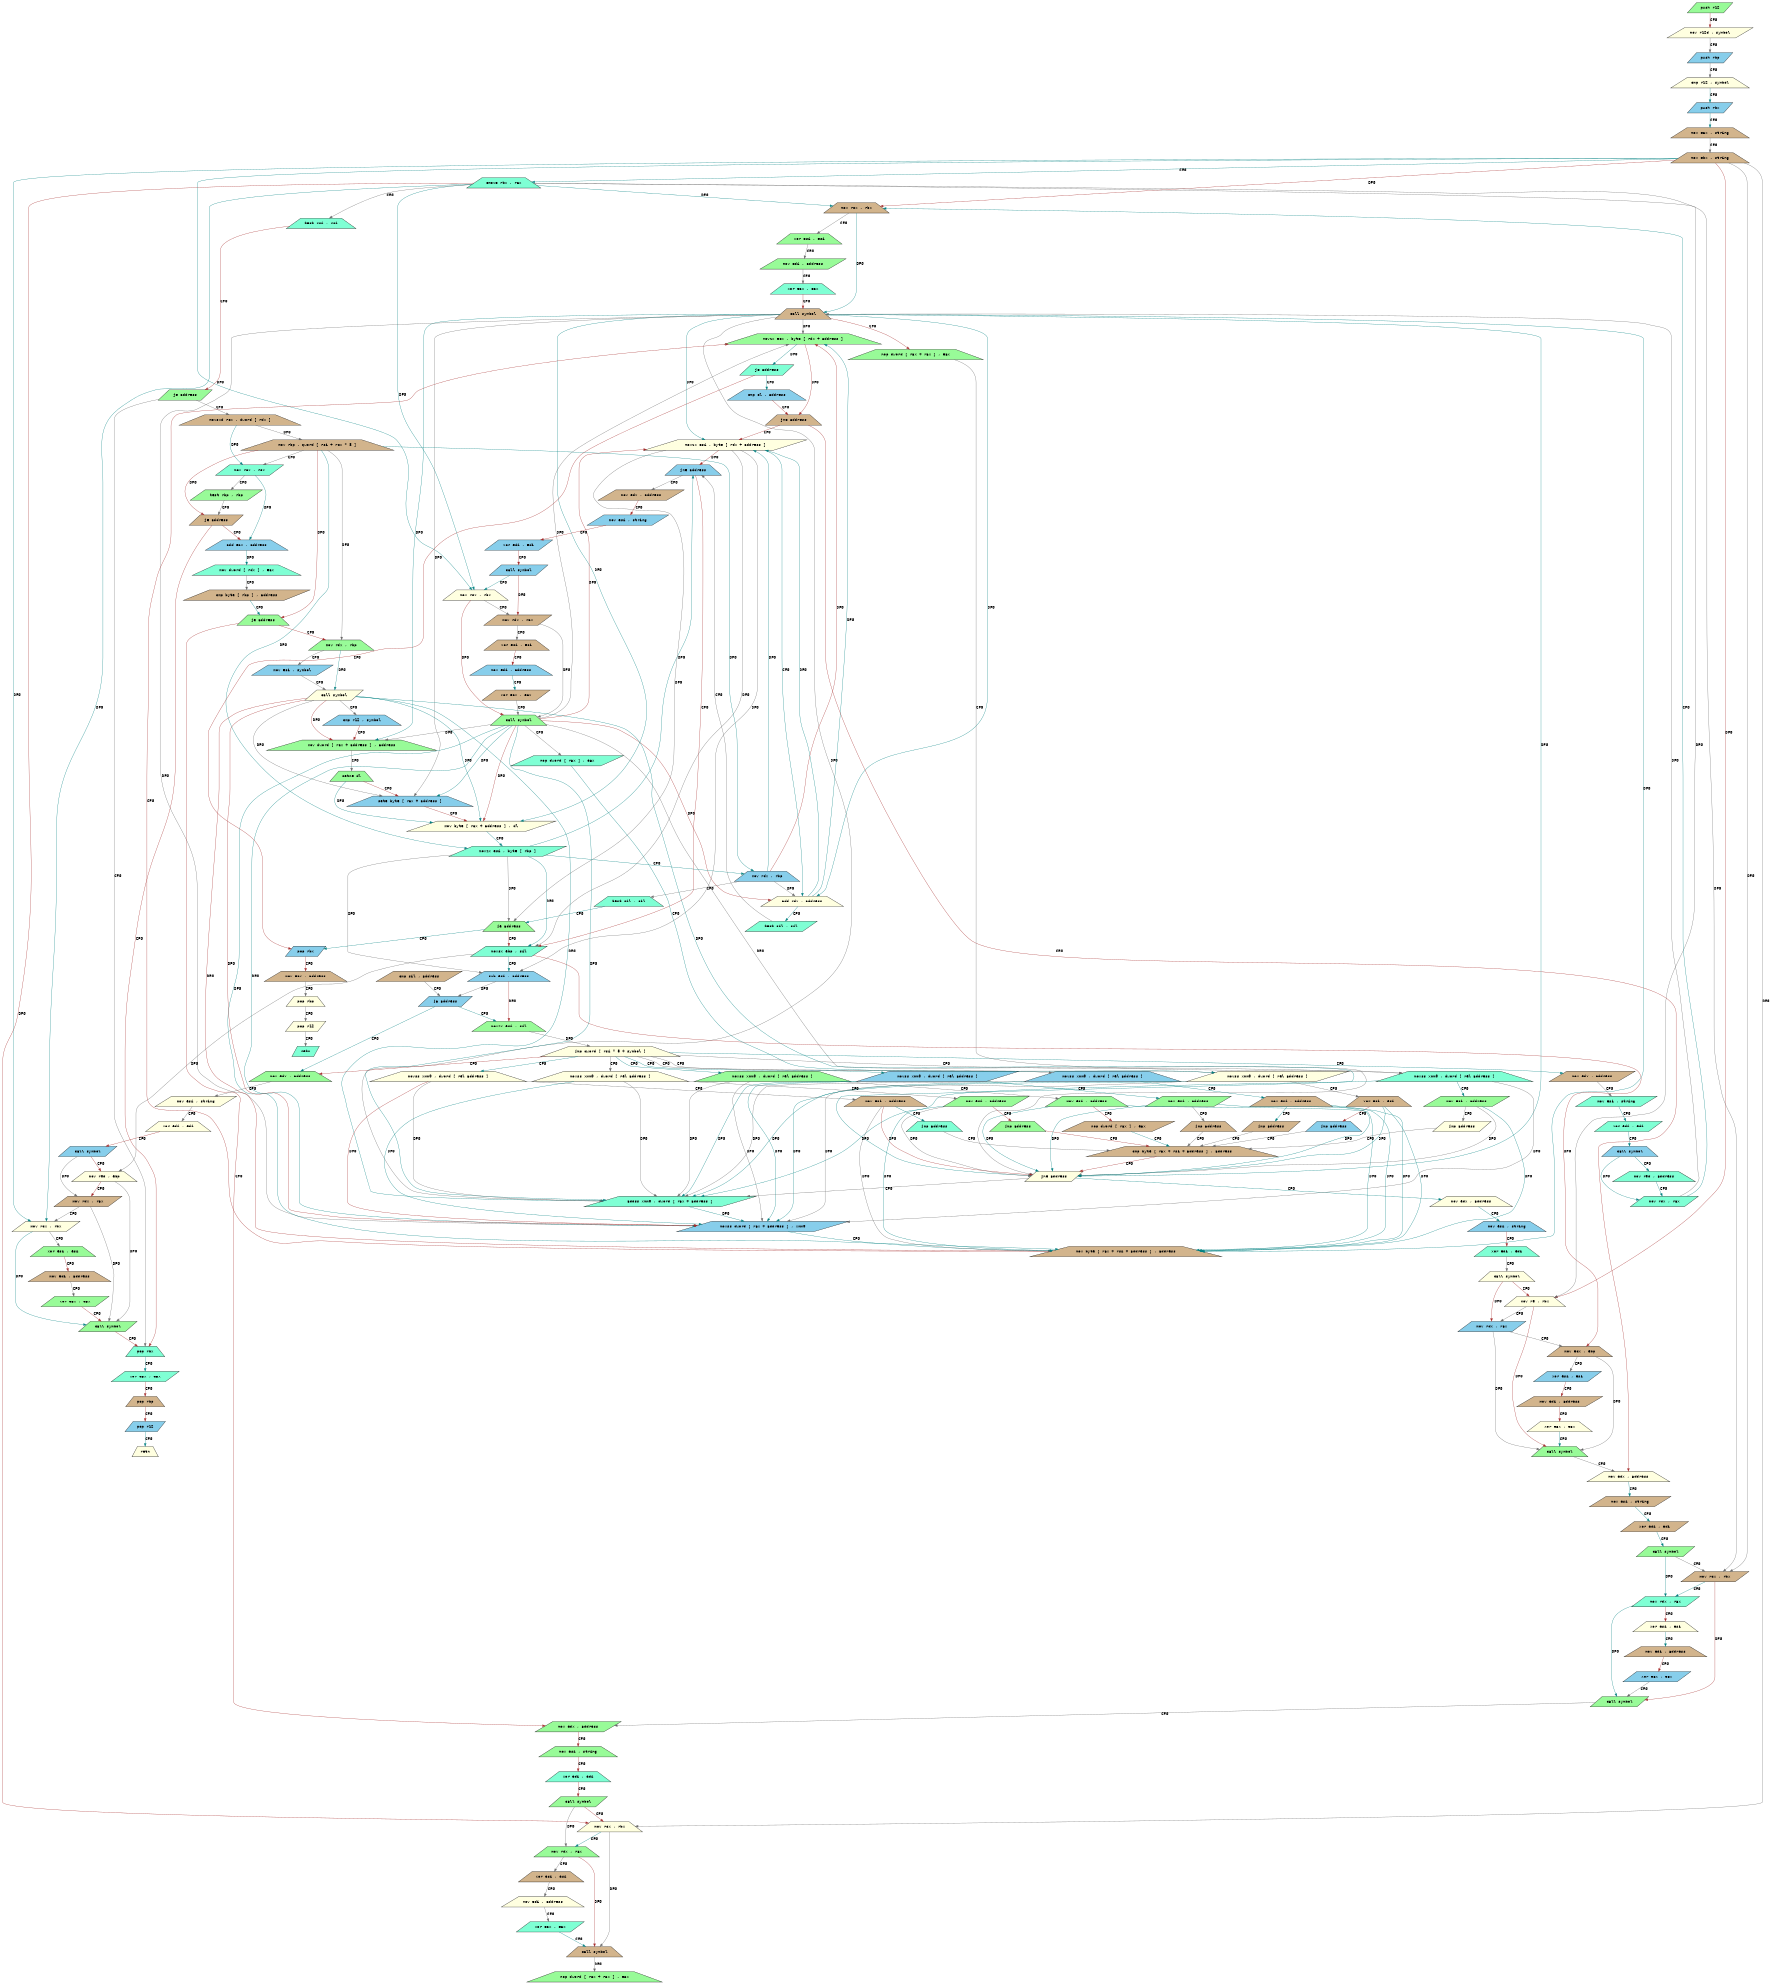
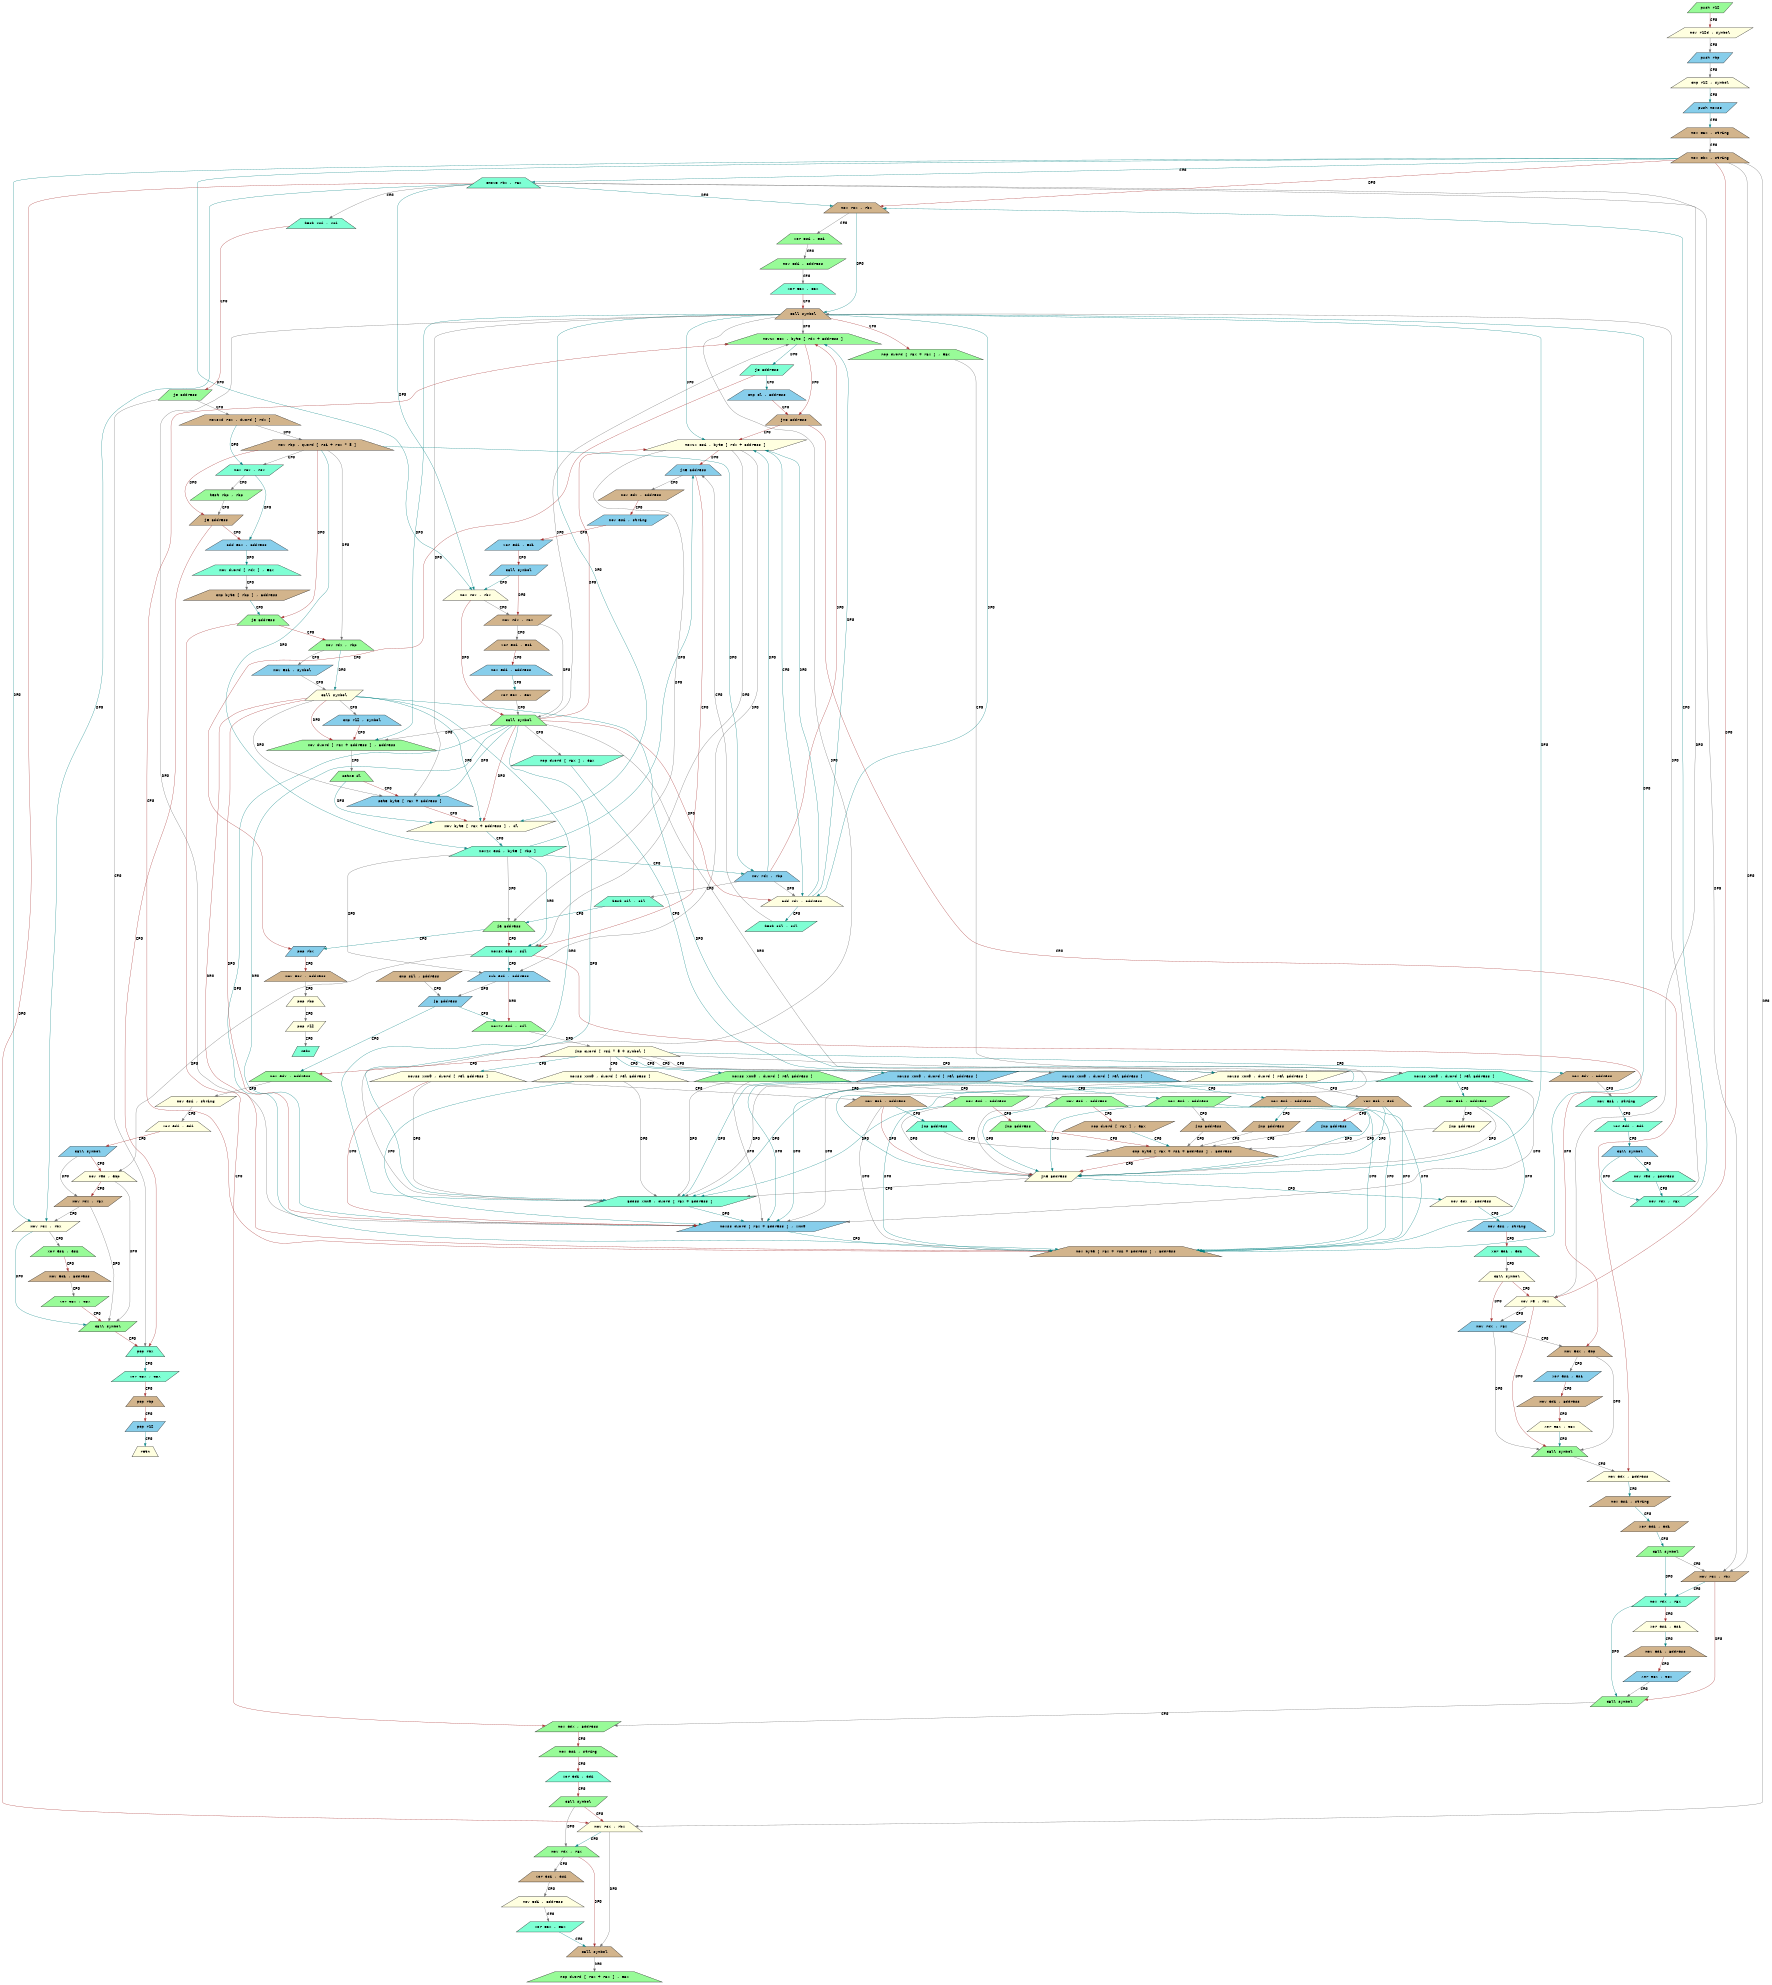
(1710, 108) -> (1710, 108)
